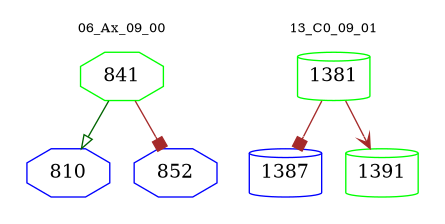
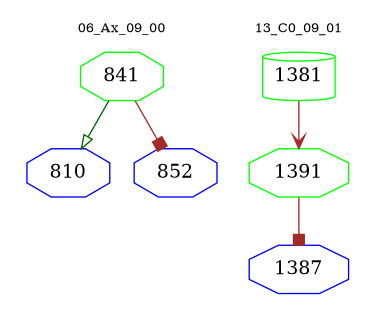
(313, 119) -> (299, 215)
(285, 173) -> (299, 269)
(382, 173) -> (299, 173)
